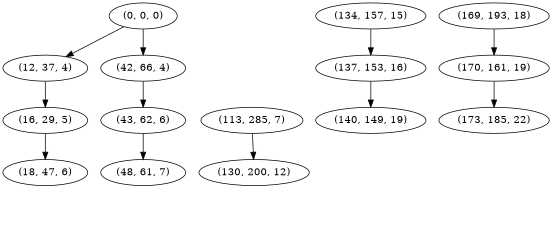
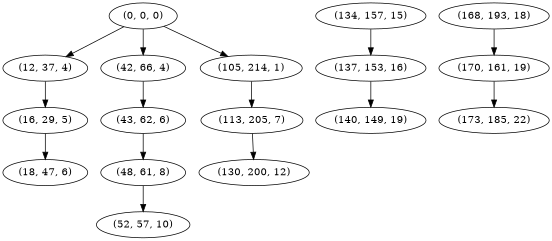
(494, 16) -> (494, 16)
none -> (251, 68)
(252, 120) -> (252, 120)
(143, 173) -> (143, 173)
none -> (143, 225)
